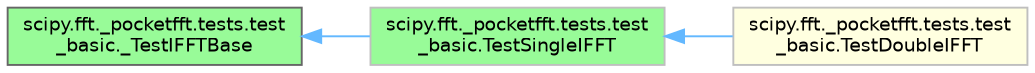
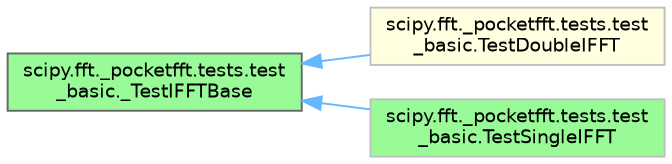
(709, 36) -> (346, 58)
